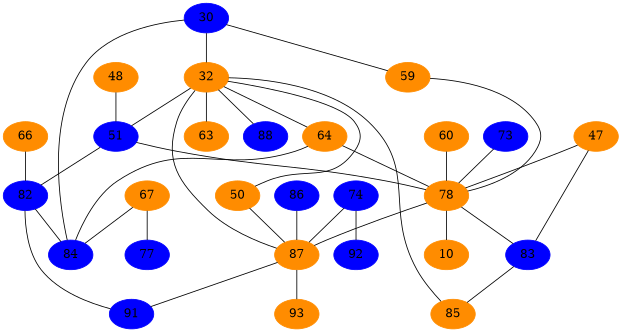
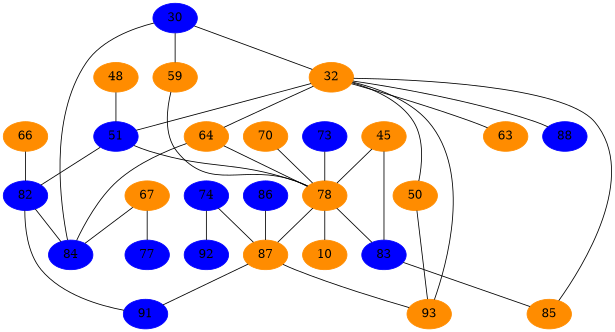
(446, 136) -> (266, 136)
(596, 136) -> (384, 136)
(188, 189) -> (450, 166)
(267, 225) -> (422, 255)
